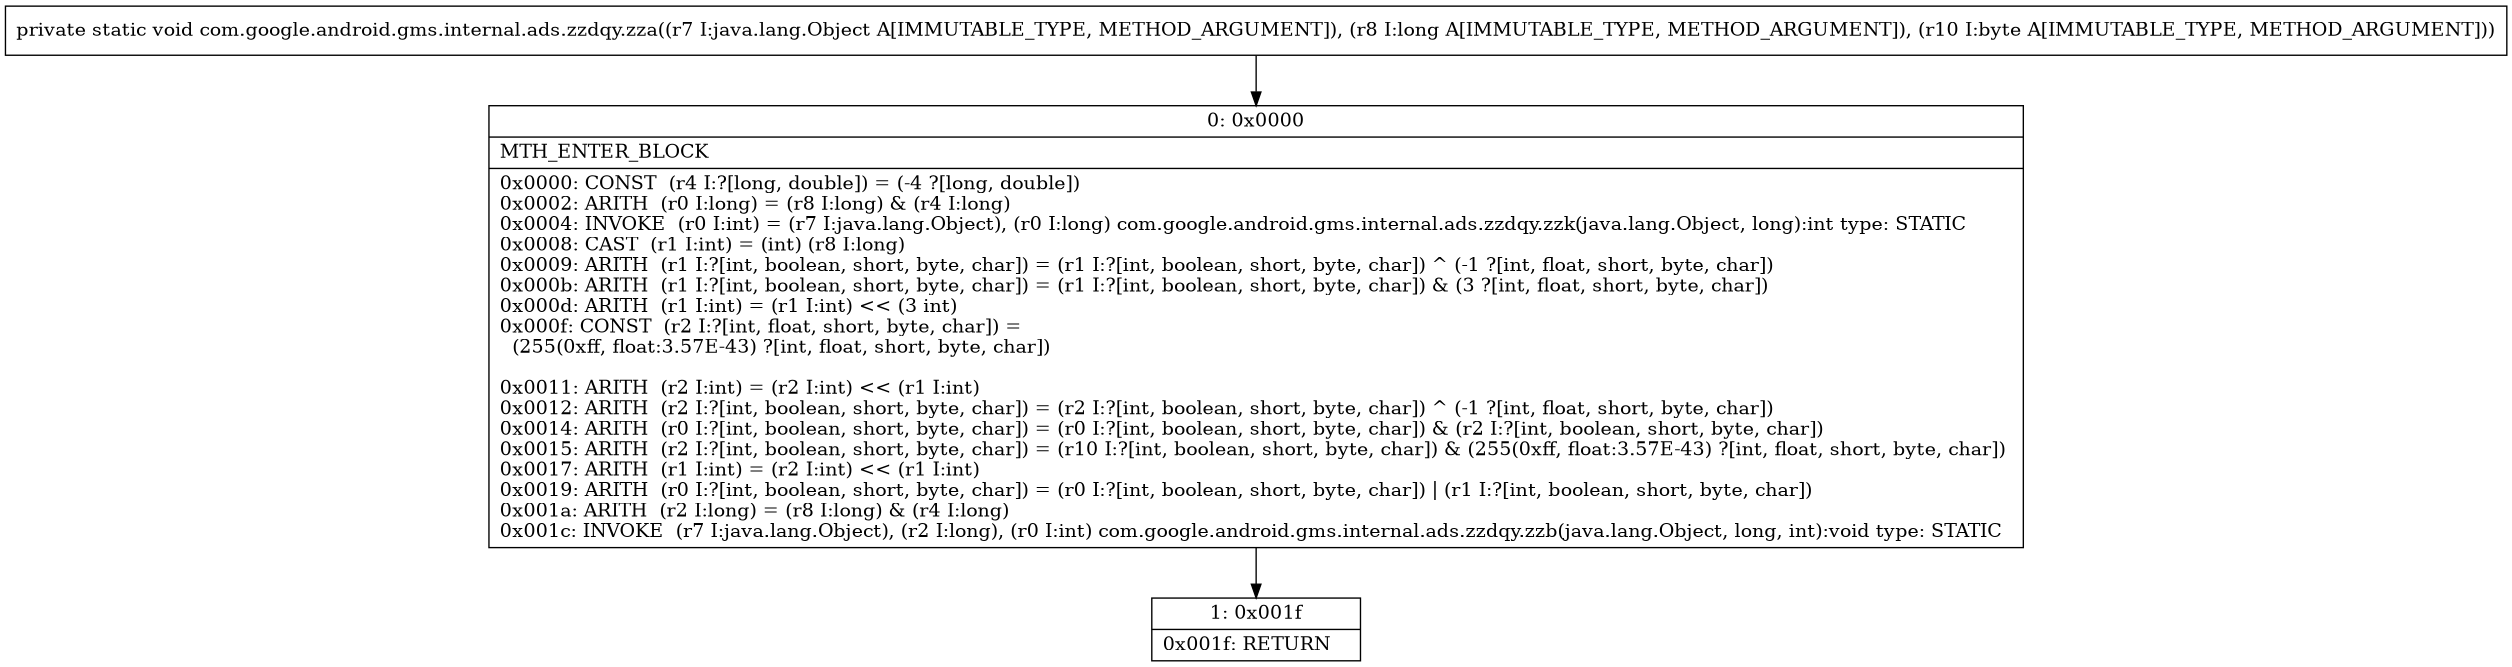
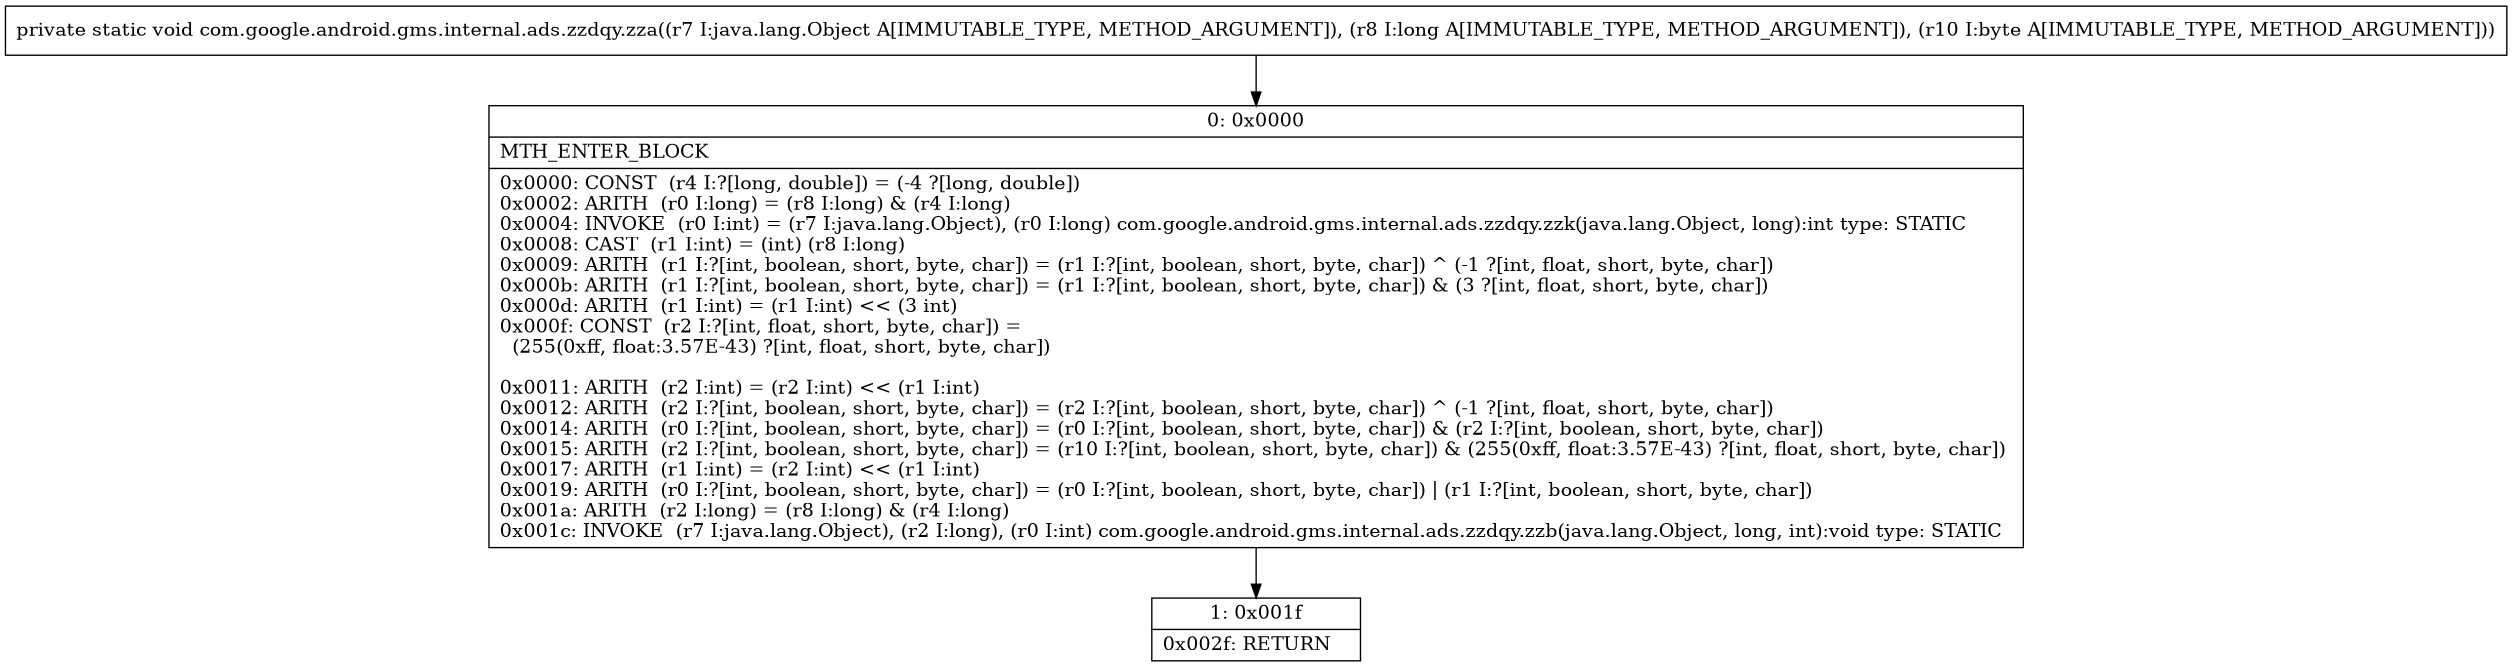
(1256, 644) -> (1256, 644)
